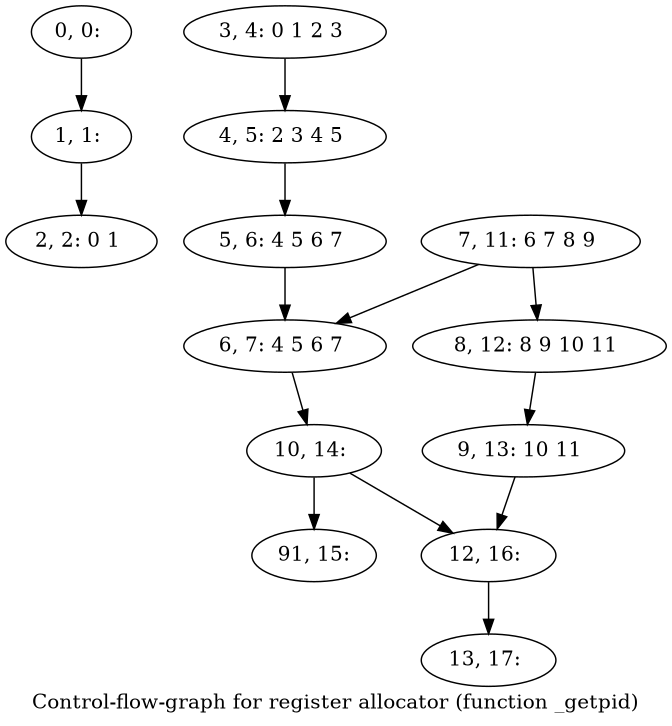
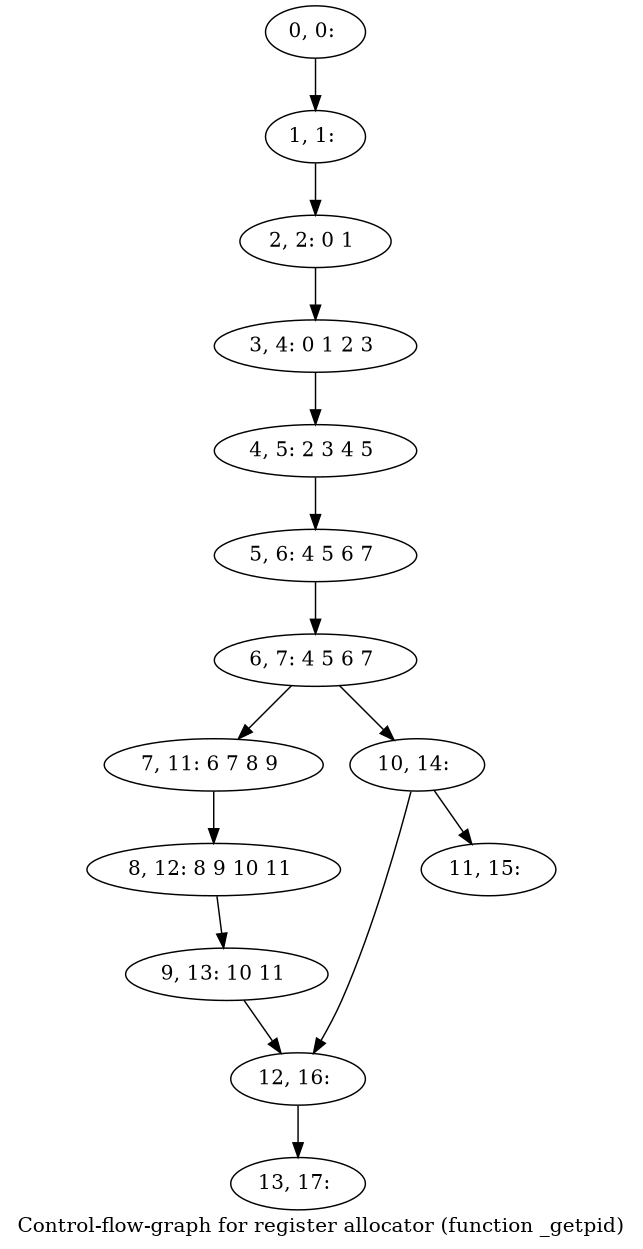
none -> (316, 287)
(414, 291) -> (270, 707)
(314, 555) -> (489, 870)
